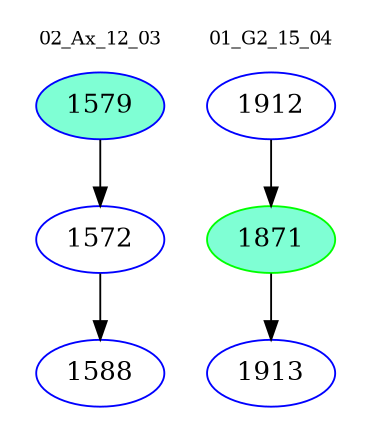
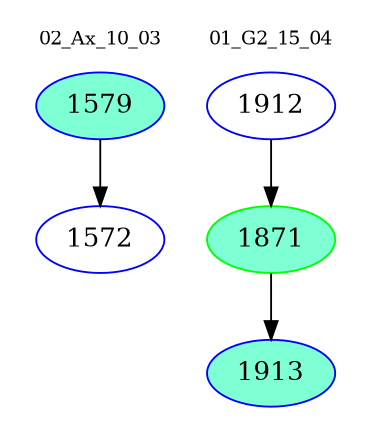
(100, 40) -> (100, 40)
(100, 373) -> none
(271, 373) -> (271, 373)
